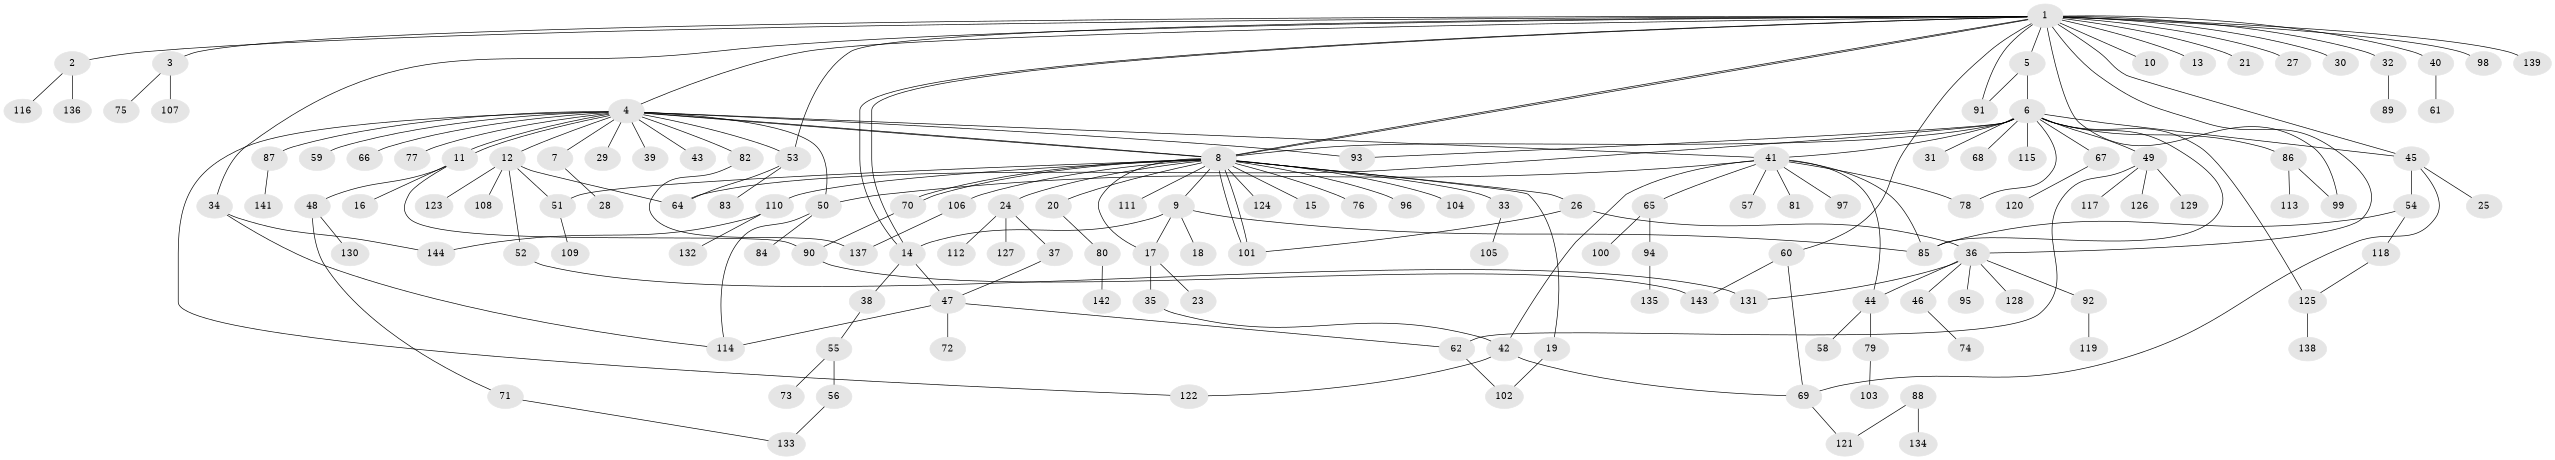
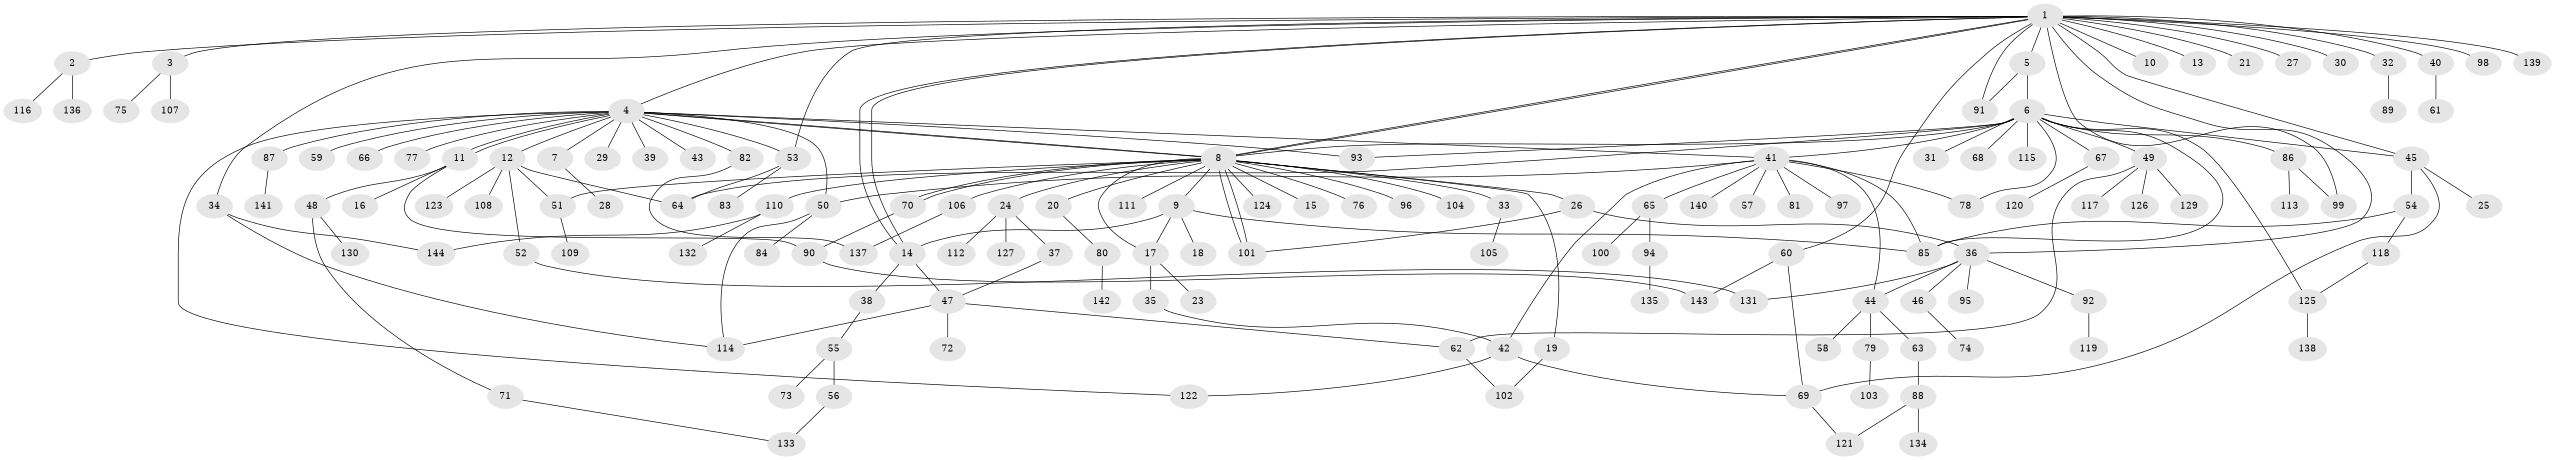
none -> (1699, 206)
(2015, 301) -> none
none -> (1918, 349)
